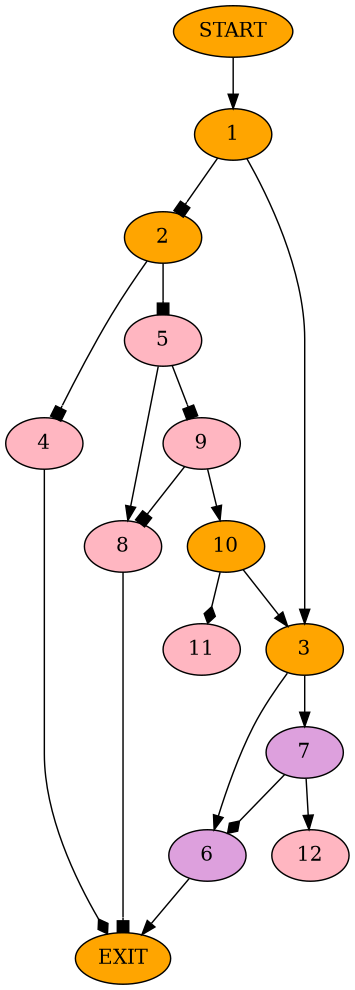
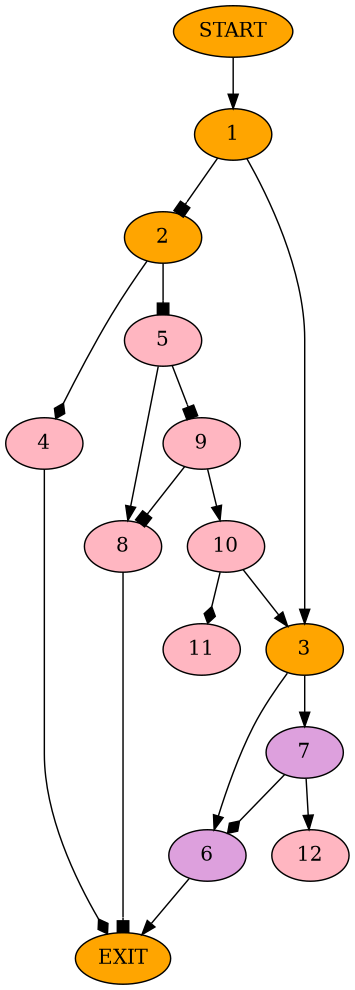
(102, 331) -> (102, 330)
(226, 546) -> (226, 546)
